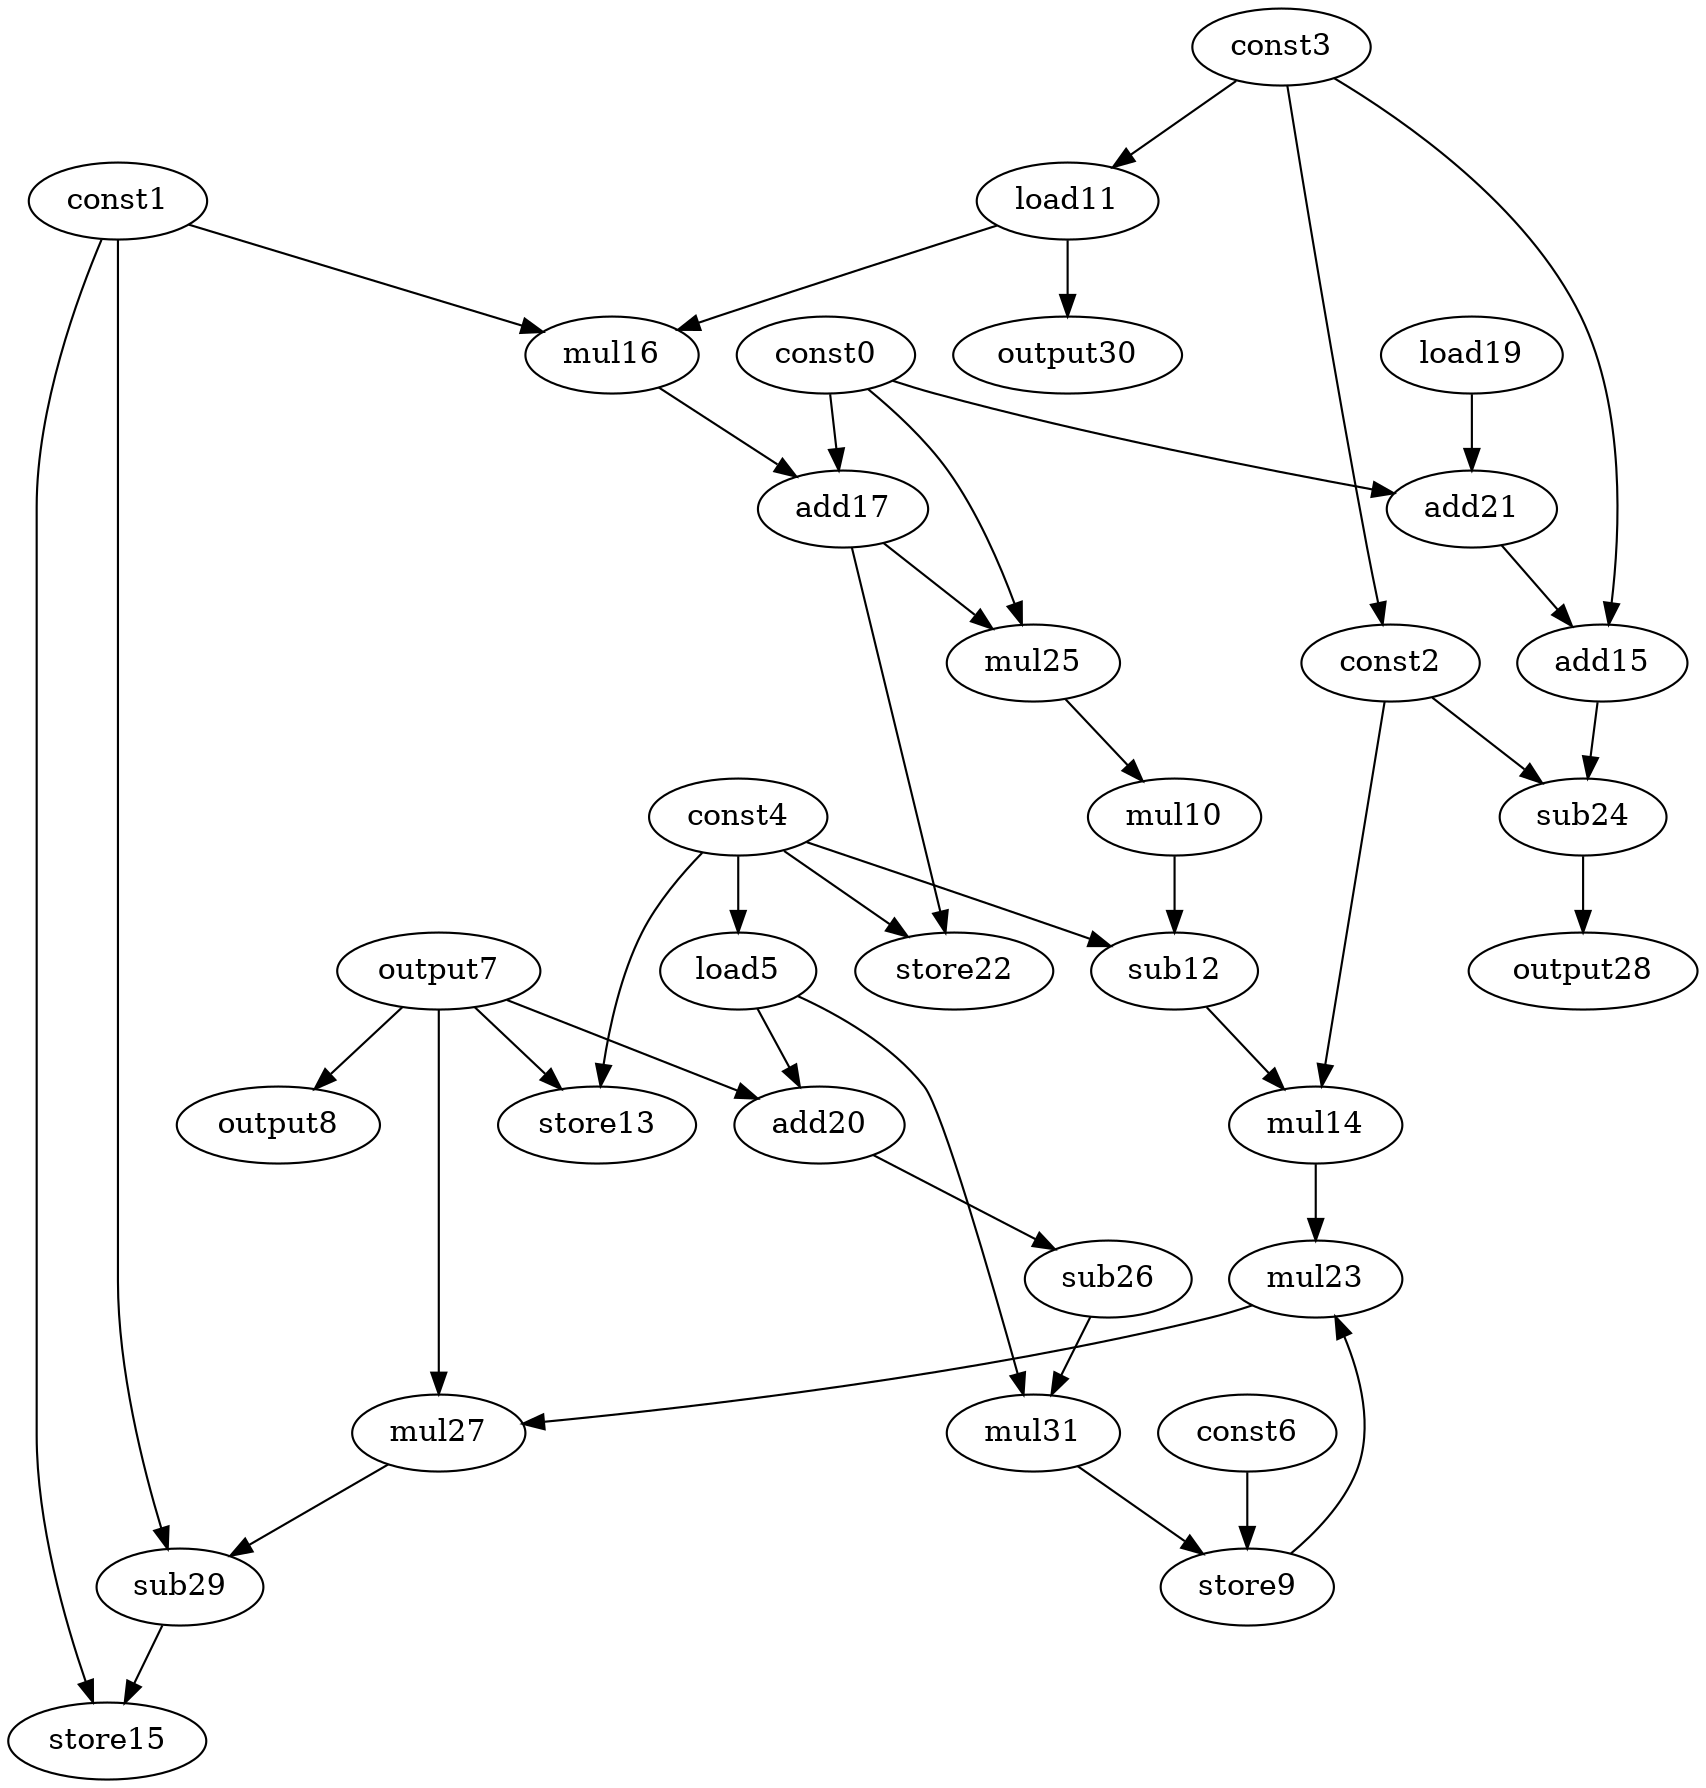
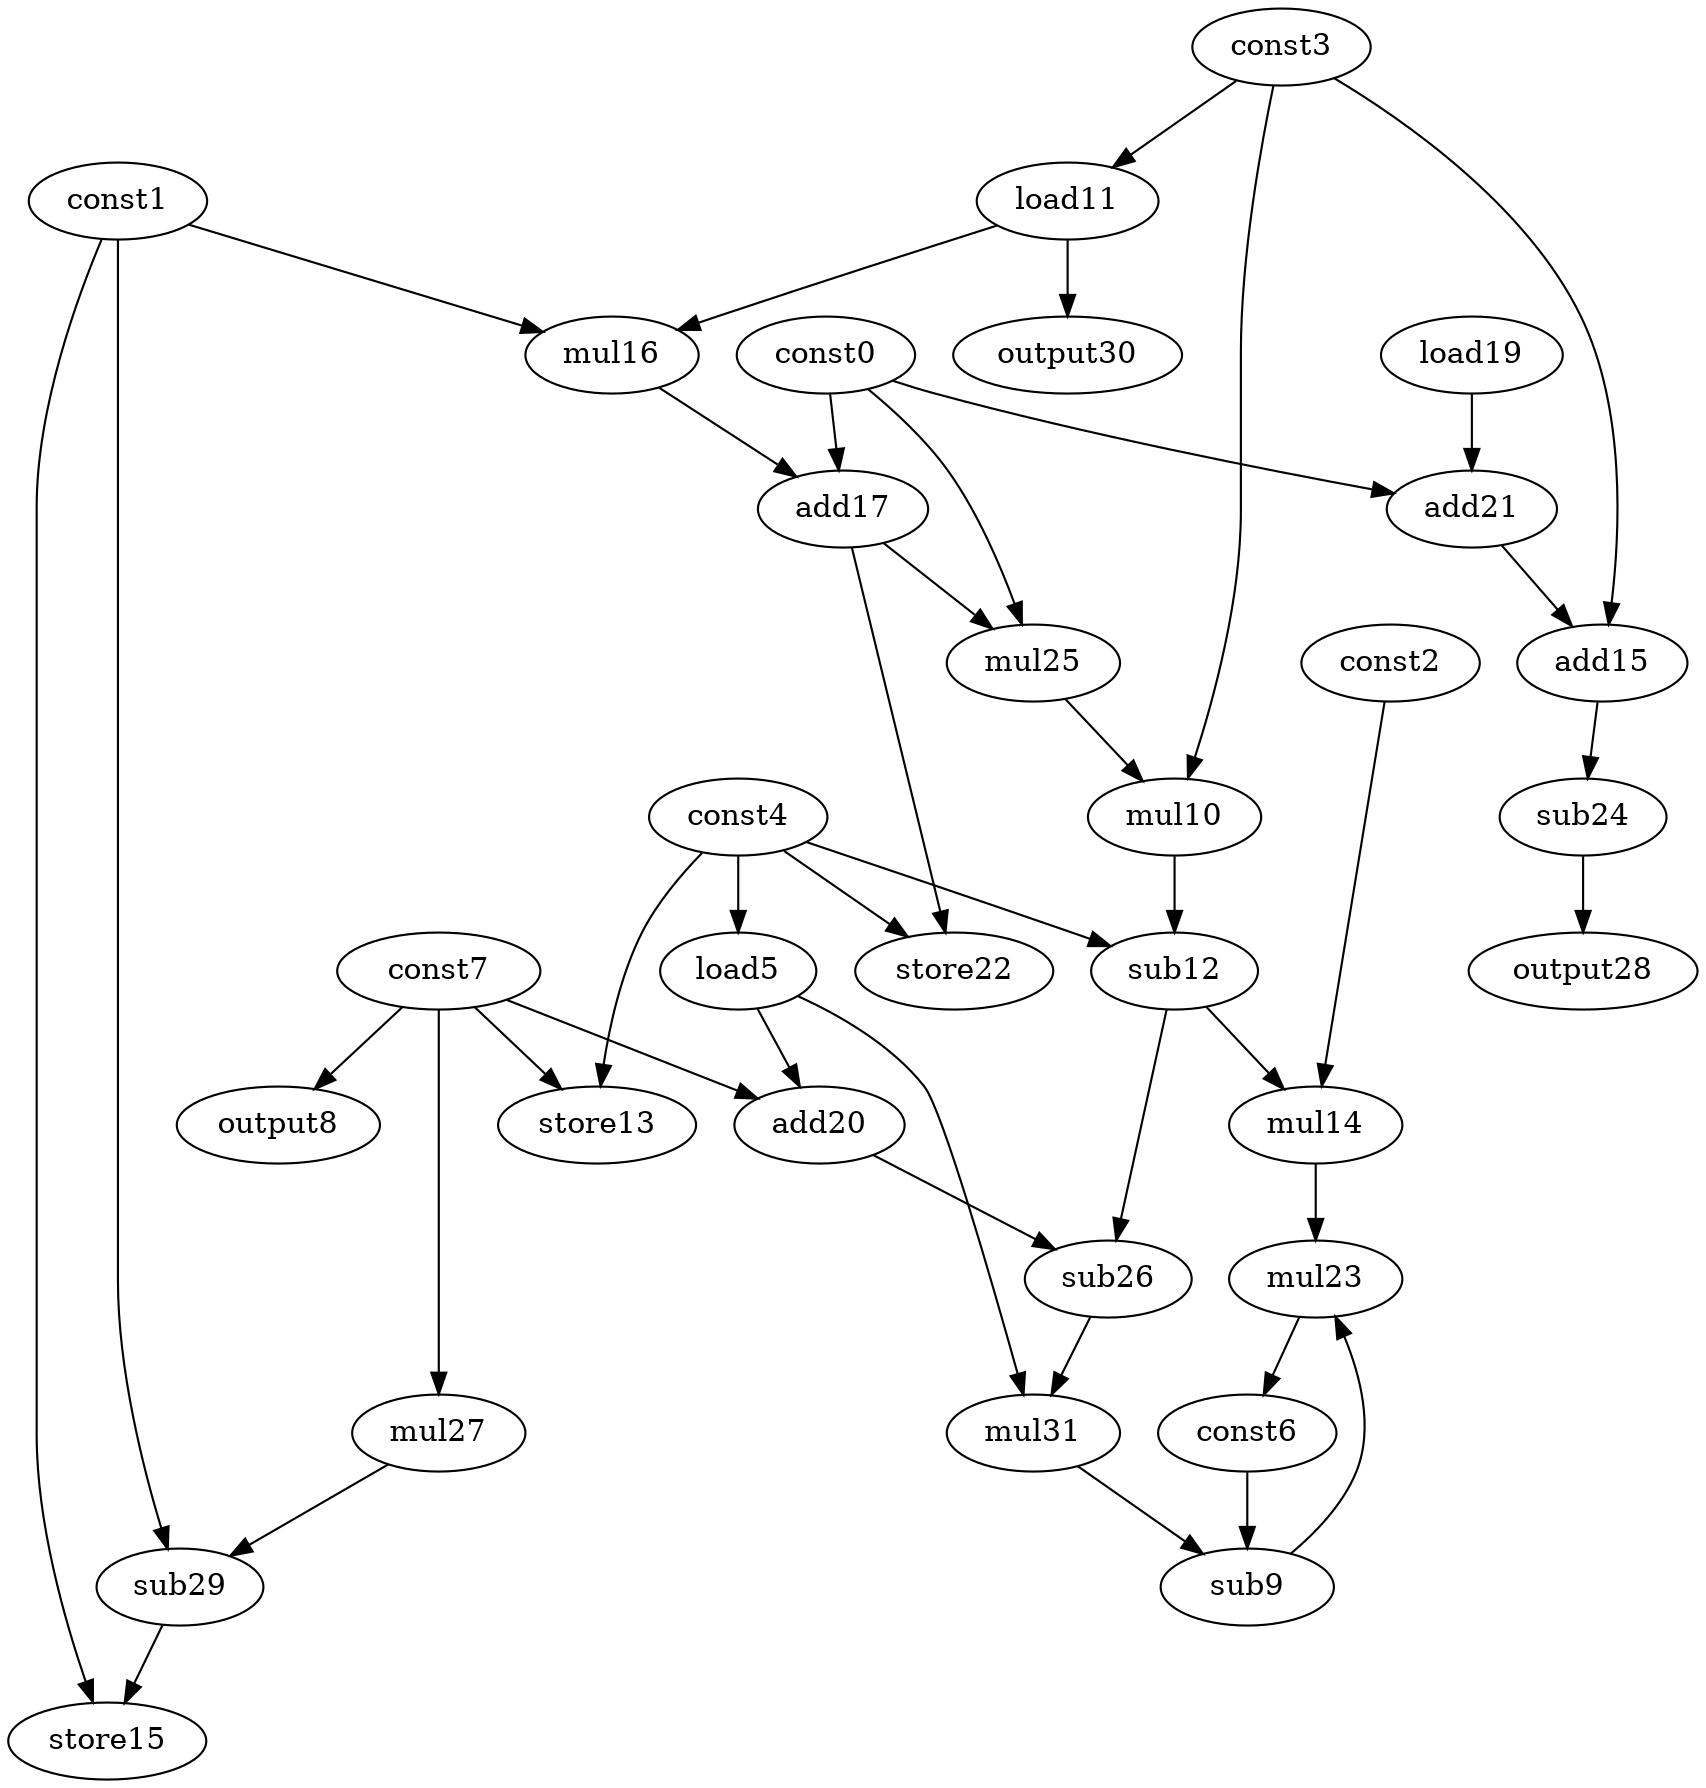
(1330, 345) -> (1241, 423)
(1478, 733) -> none
(439, 971) -> (439, 971)
none -> (1144, 1114)
(901, 1377) -> (1286, 1346)
(1247, 1587) -> (1247, 1587)
